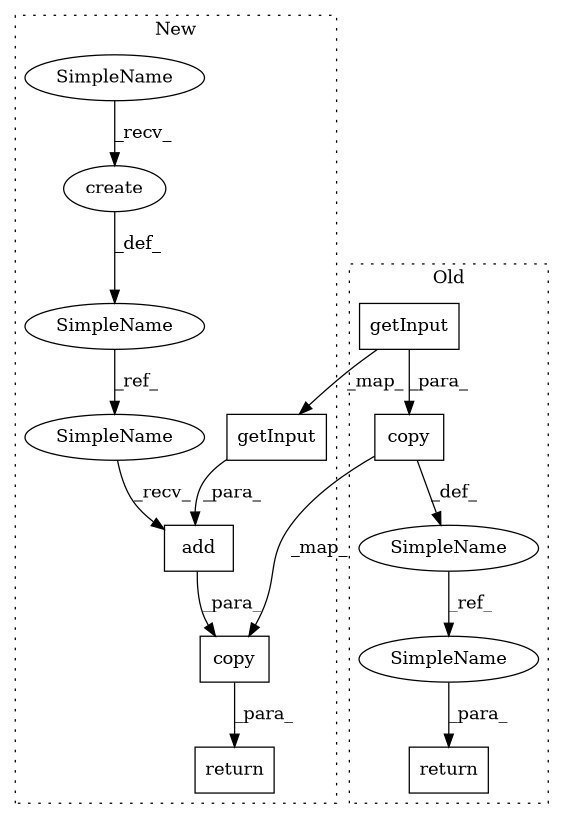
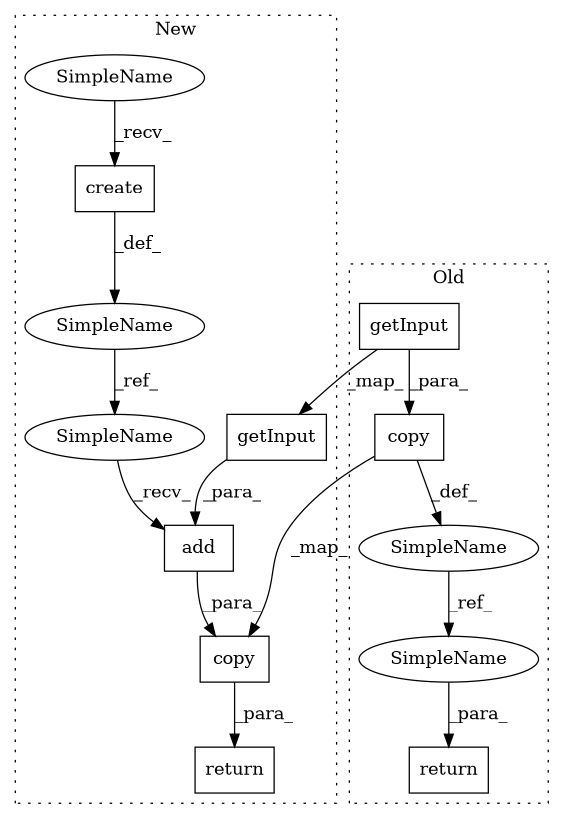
(115, 189) -> (115, 189)
